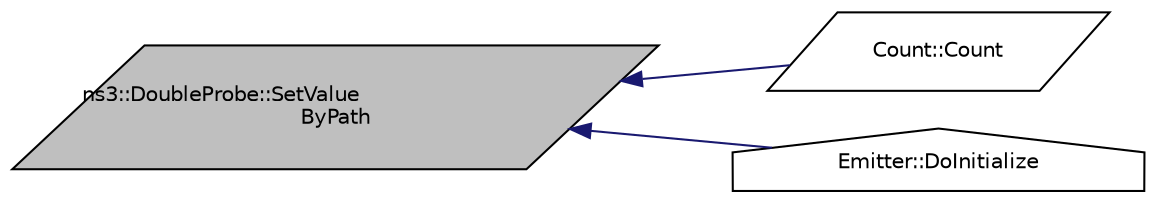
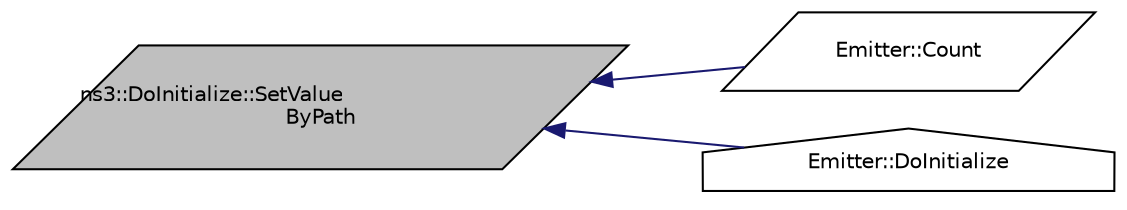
(939, 52) -> (909, 52)
(335, 107) -> (321, 107)
